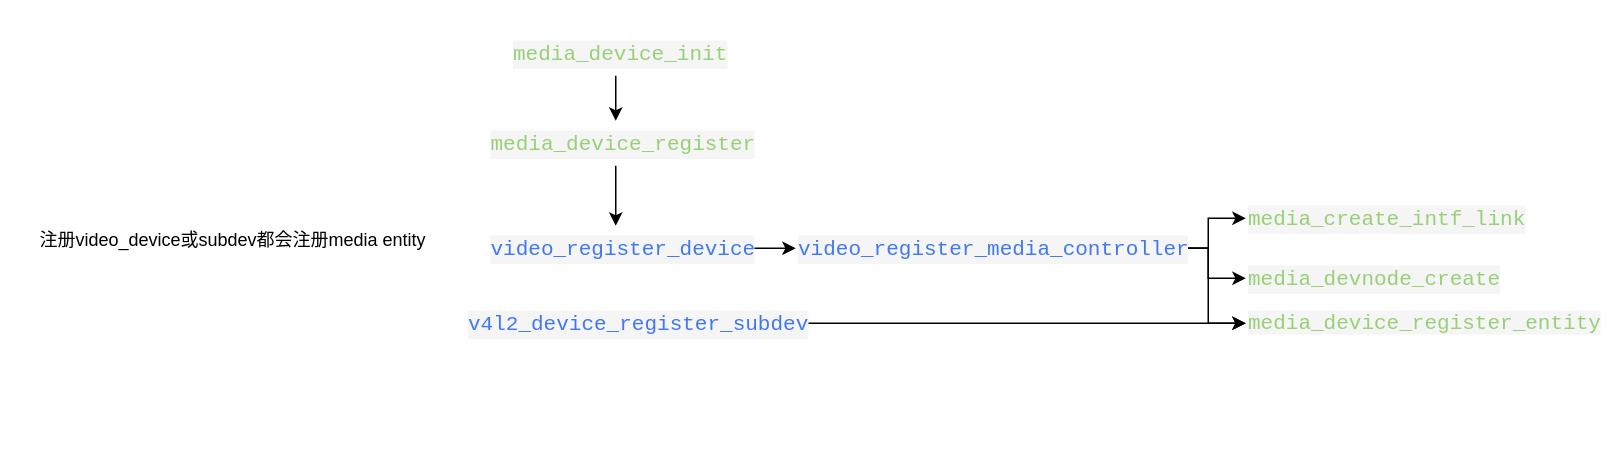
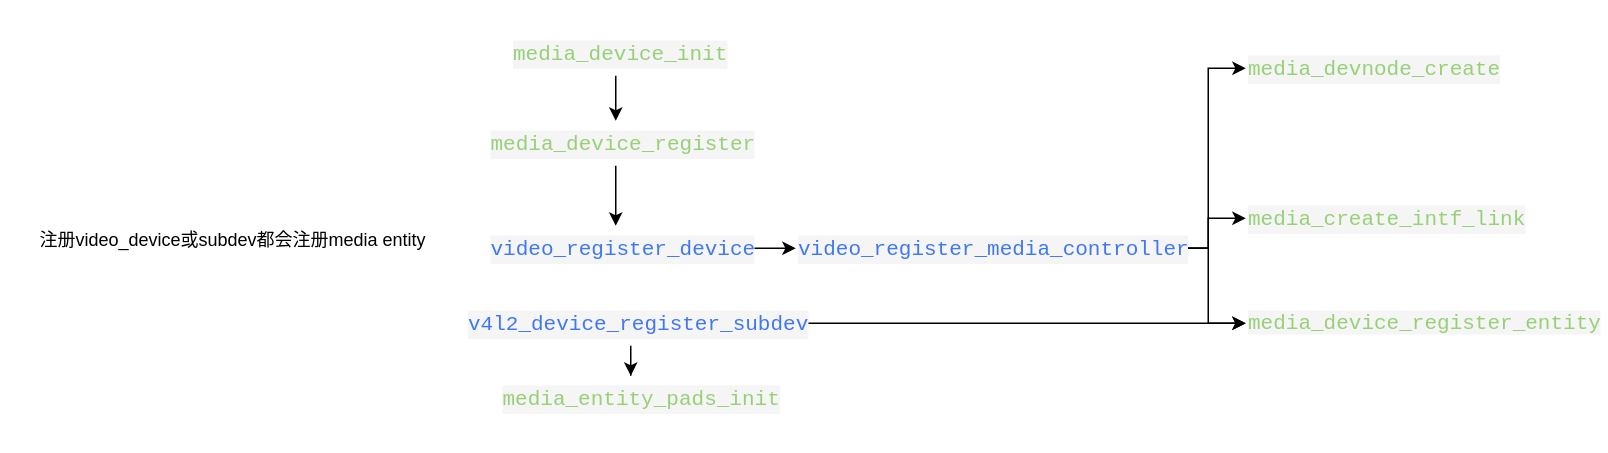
(1366, 278) -> (1366, 68)
none -> (631, 366)
none -> (631, 398)
